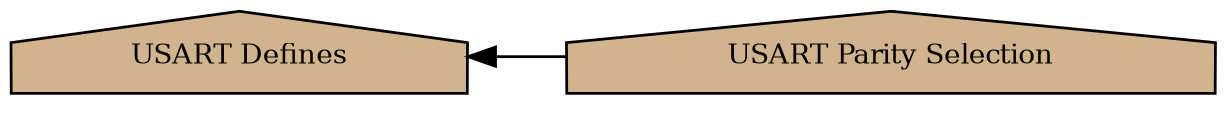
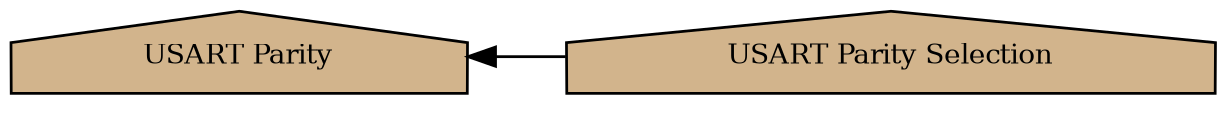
(239, 57) -> (239, 57)
